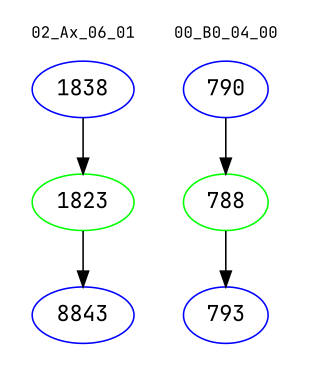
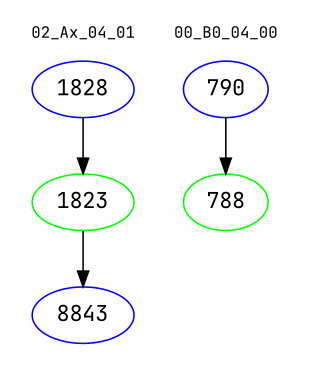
(84, 34) -> (84, 34)
(83, 89) -> (83, 89)
(226, 315) -> none
